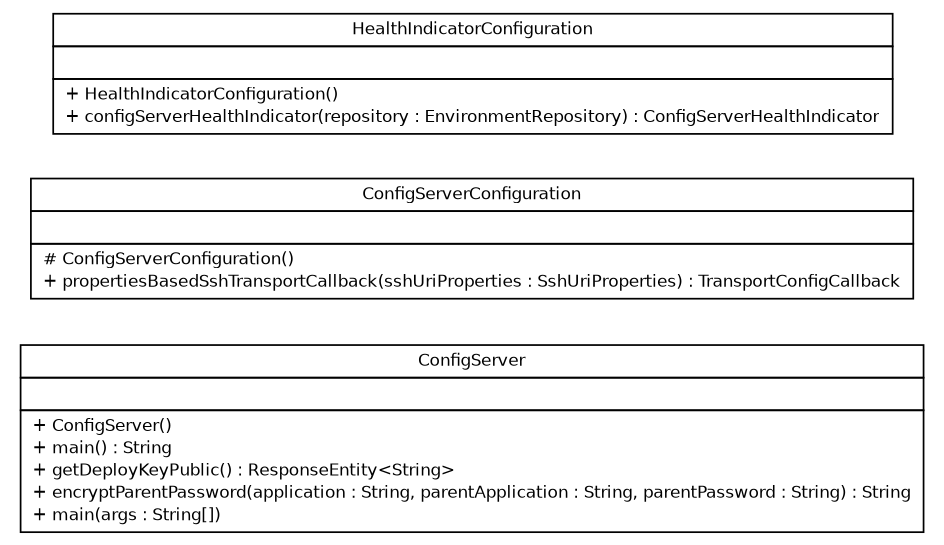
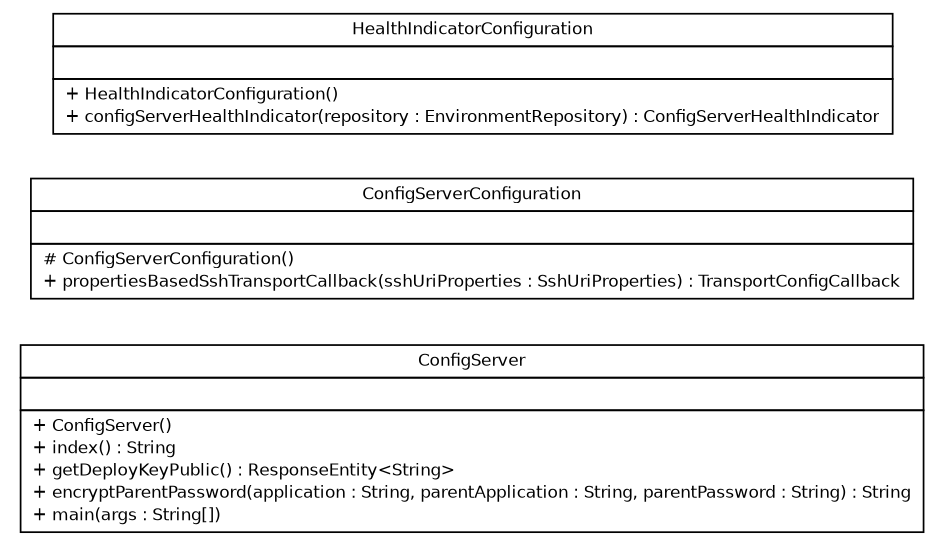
(103, 448) -> (105, 448)
